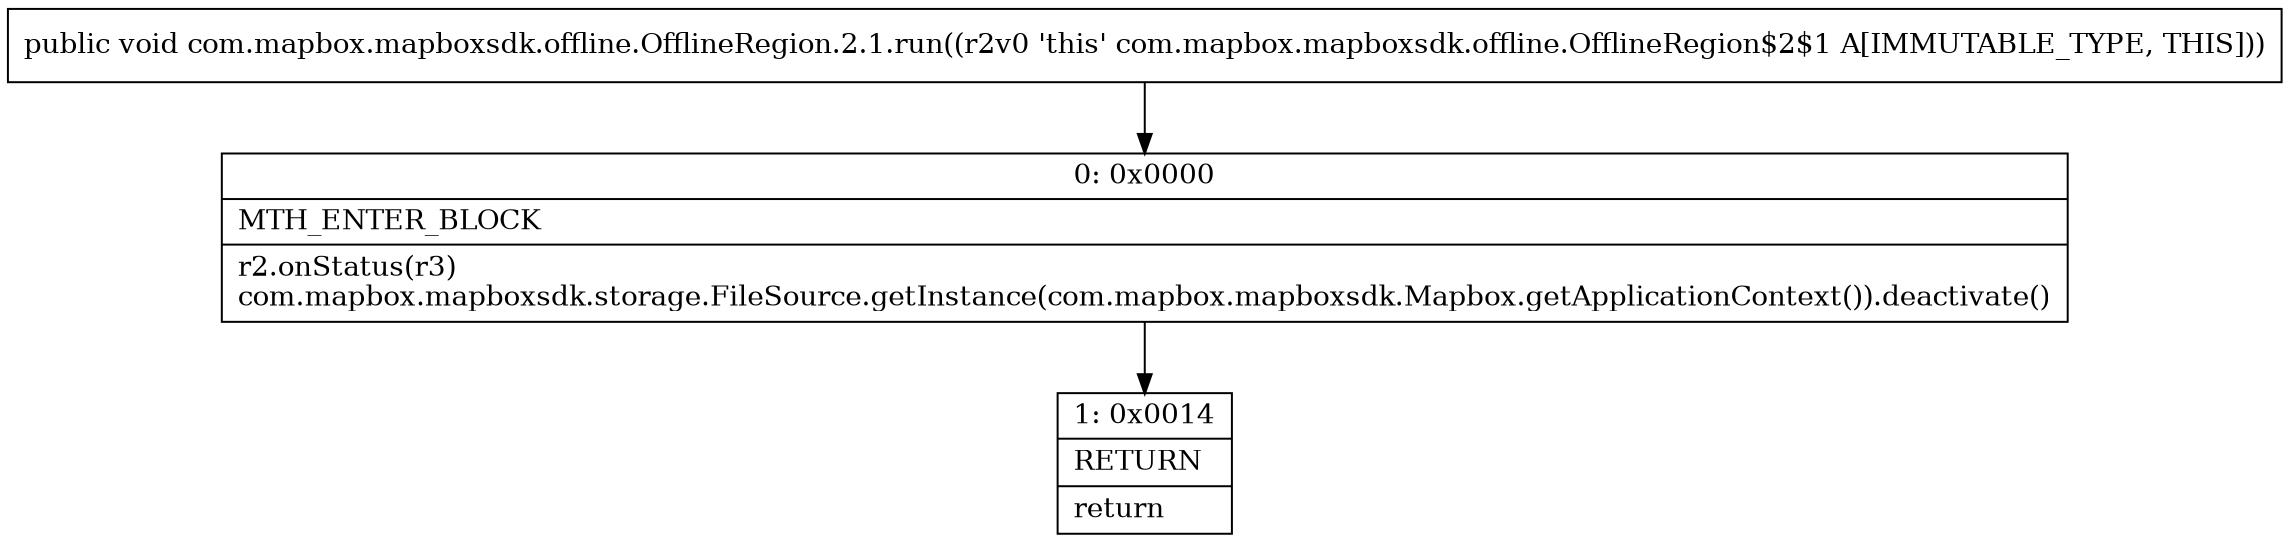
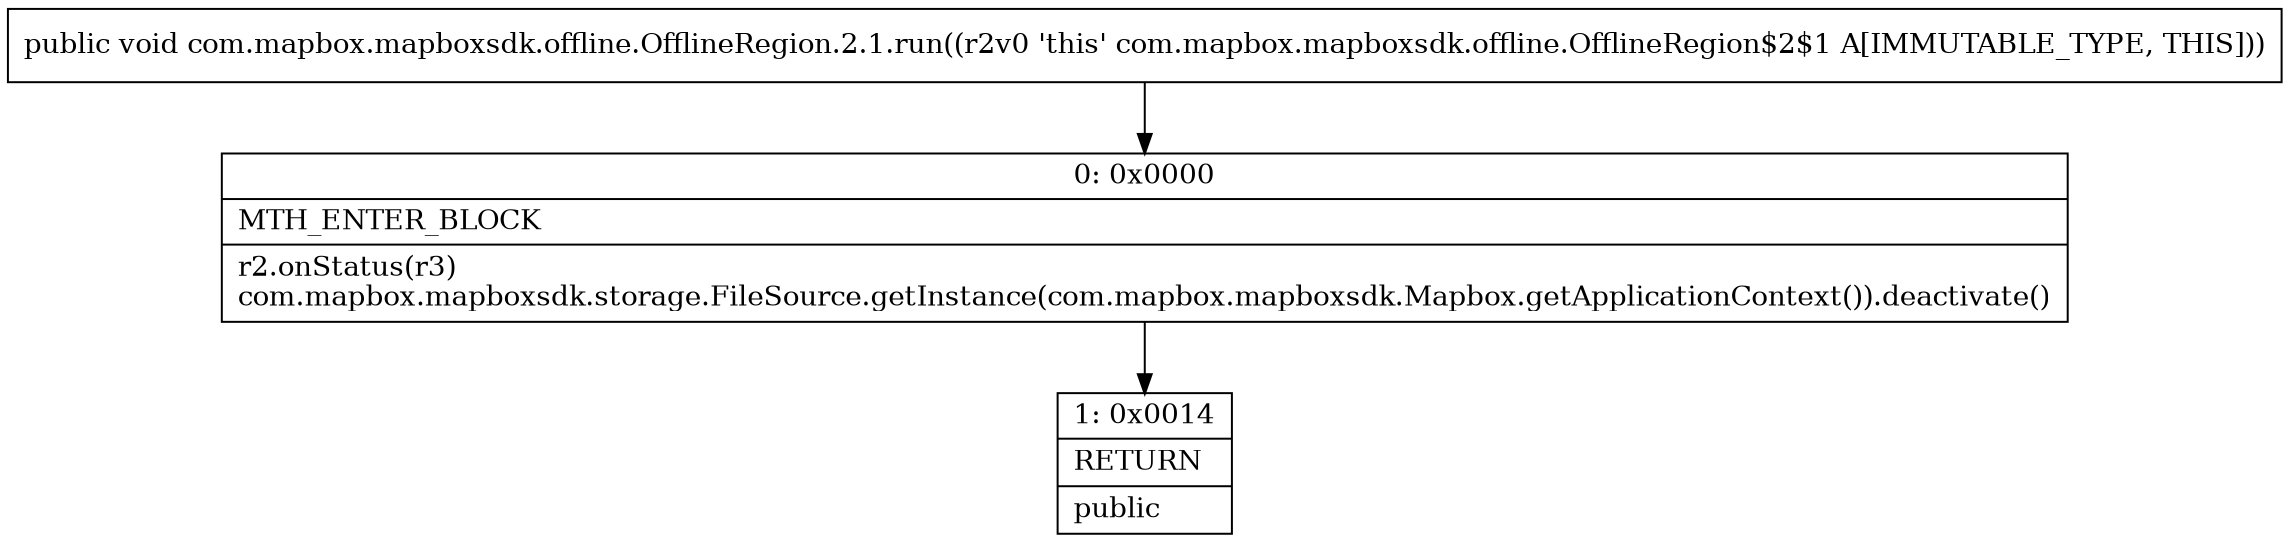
(1119, 509) -> (1117, 509)
